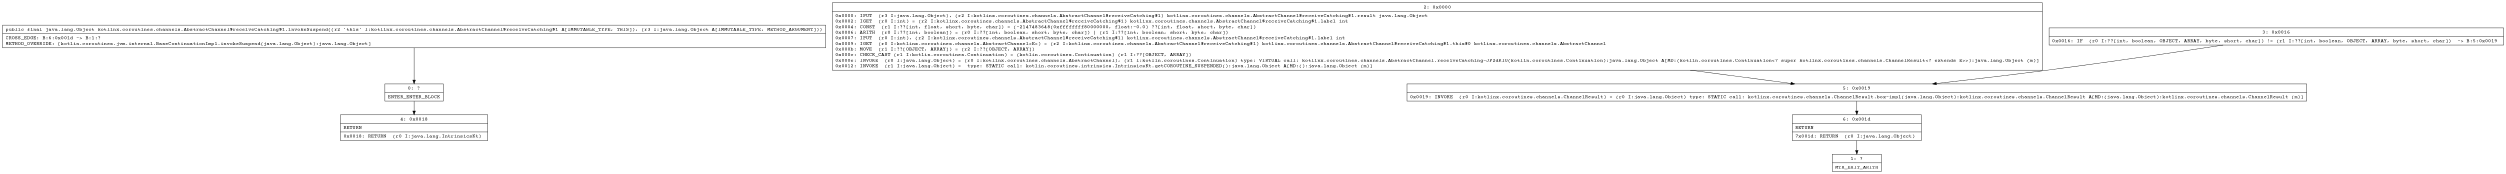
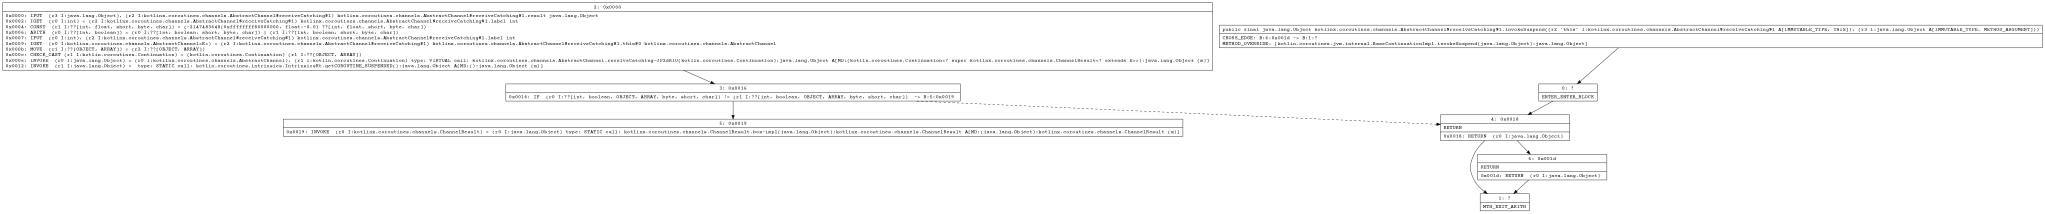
(1741, 77) -> (697, 76)
(1857, 106) -> (1522, 146)
none -> (1177, 113)
(414, 136) -> (1505, 136)
(1857, 136) -> (1542, 176)
none -> (1470, 166)
